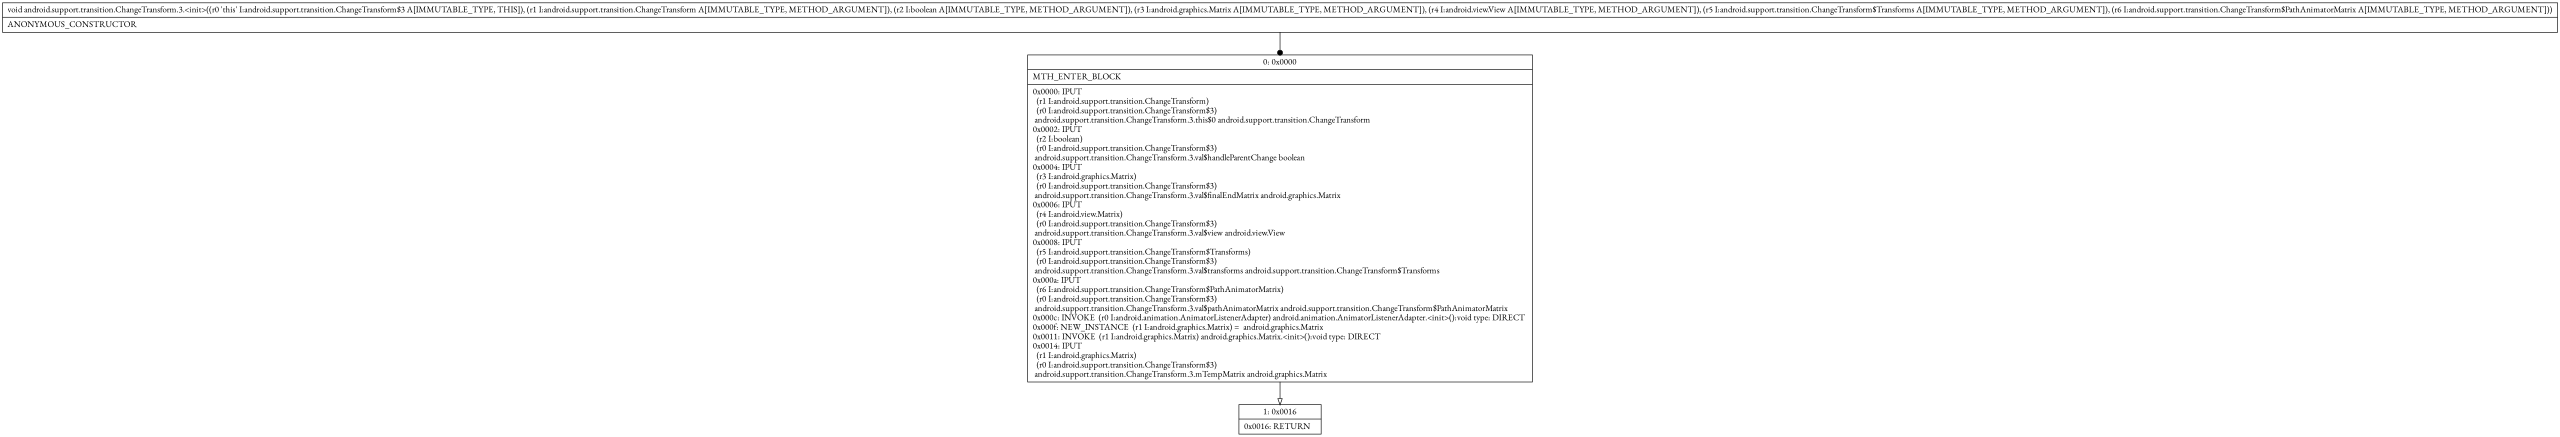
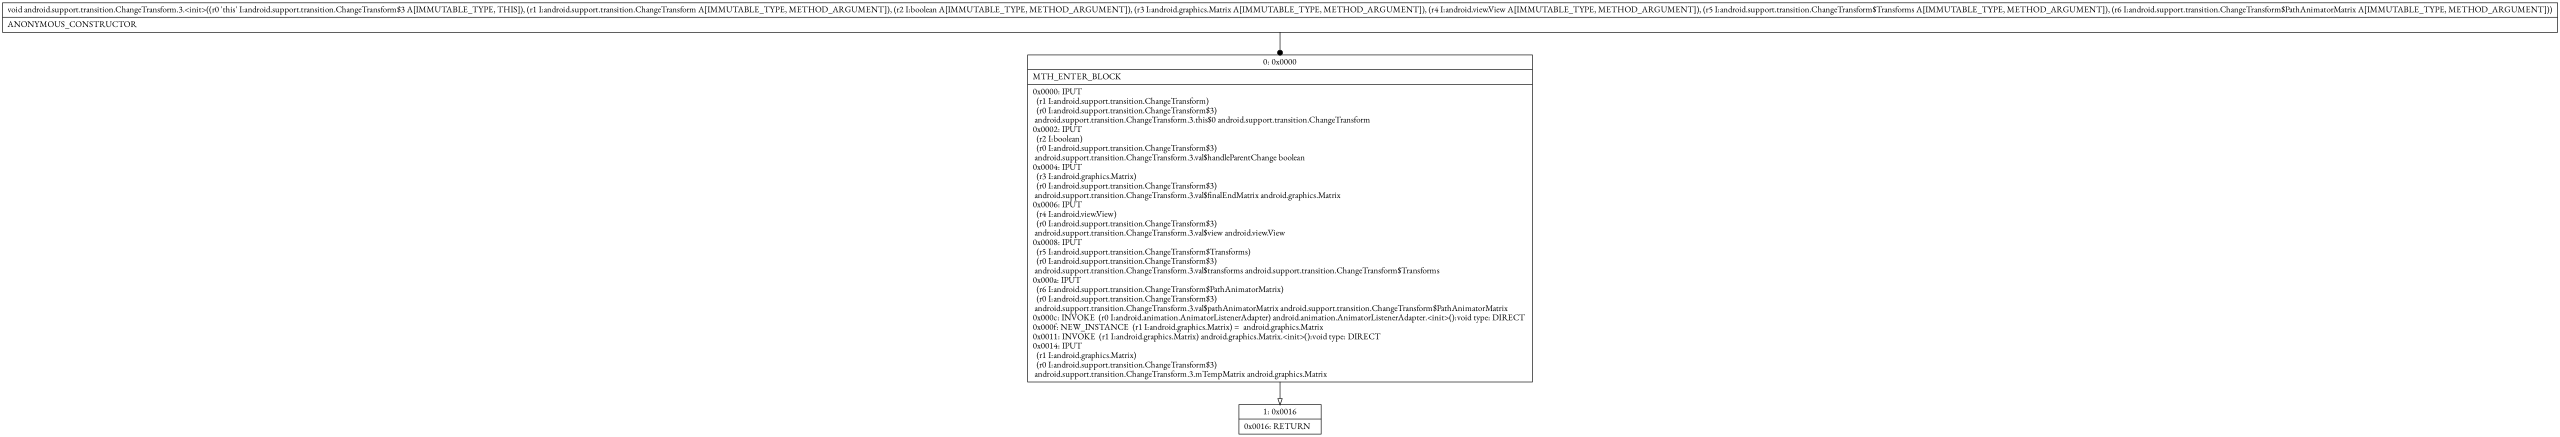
(1078, 214) -> (1075, 214)
